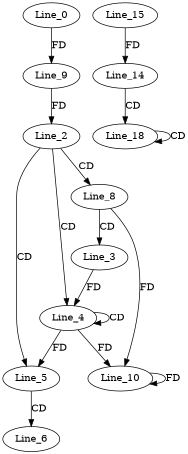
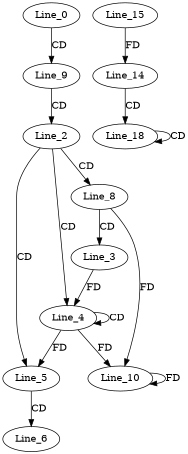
(59, 46) -> (59, 46)
(59, 106) -> (59, 106)
